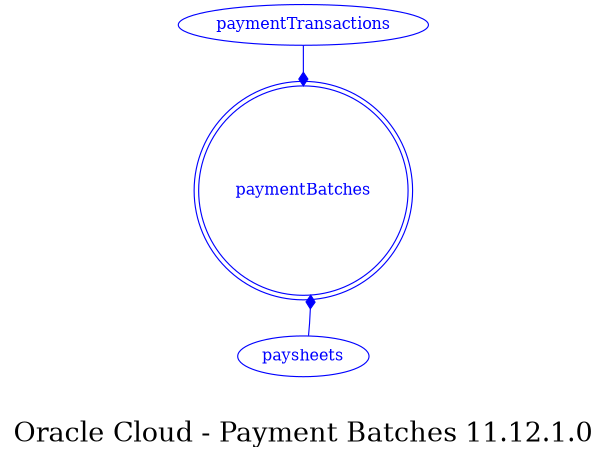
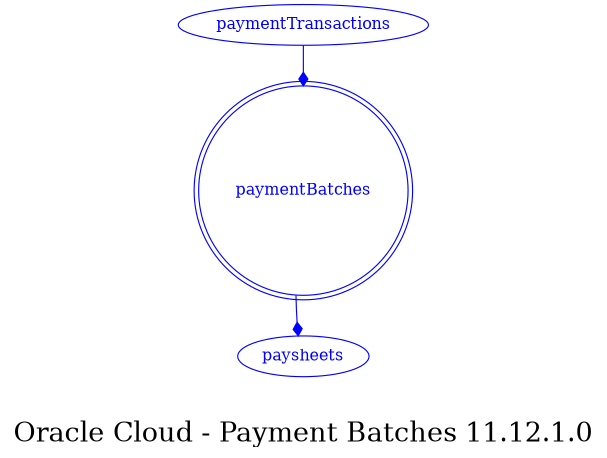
(310, 322) -> (296, 309)
